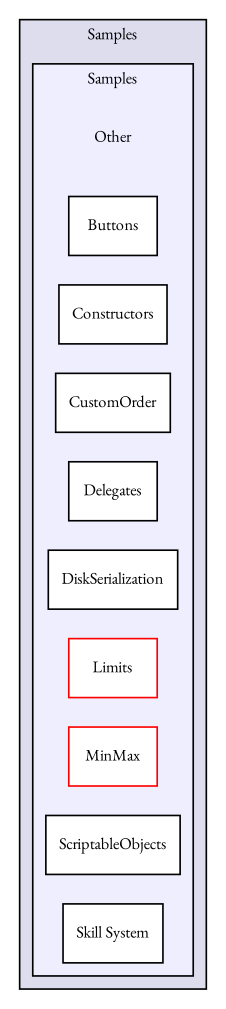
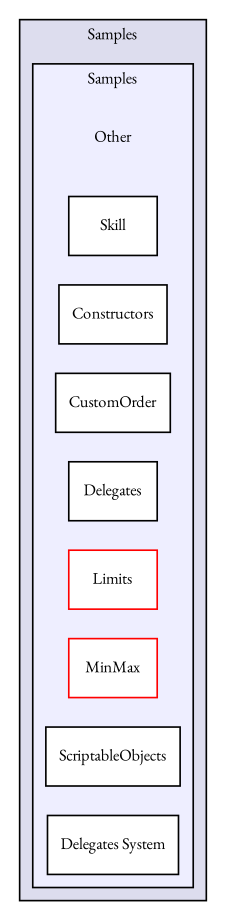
(113, 226) -> (113, 226)
(113, 580) -> none
(113, 933) -> (113, 845)
